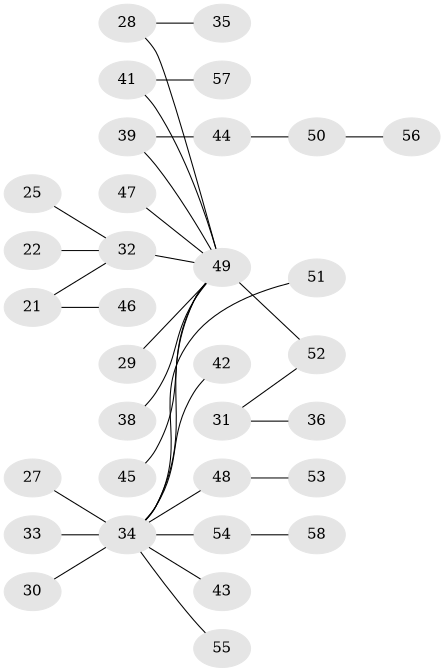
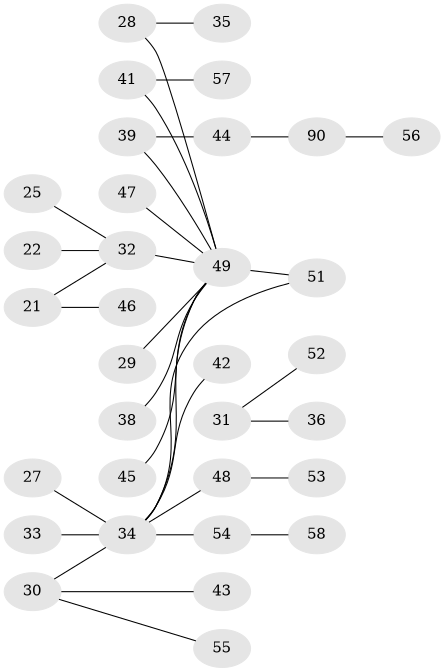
(317, 137) -> (317, 137)
(269, 311) -> (270, 273)
(175, 563) -> (127, 592)
(172, 593) -> (127, 620)
